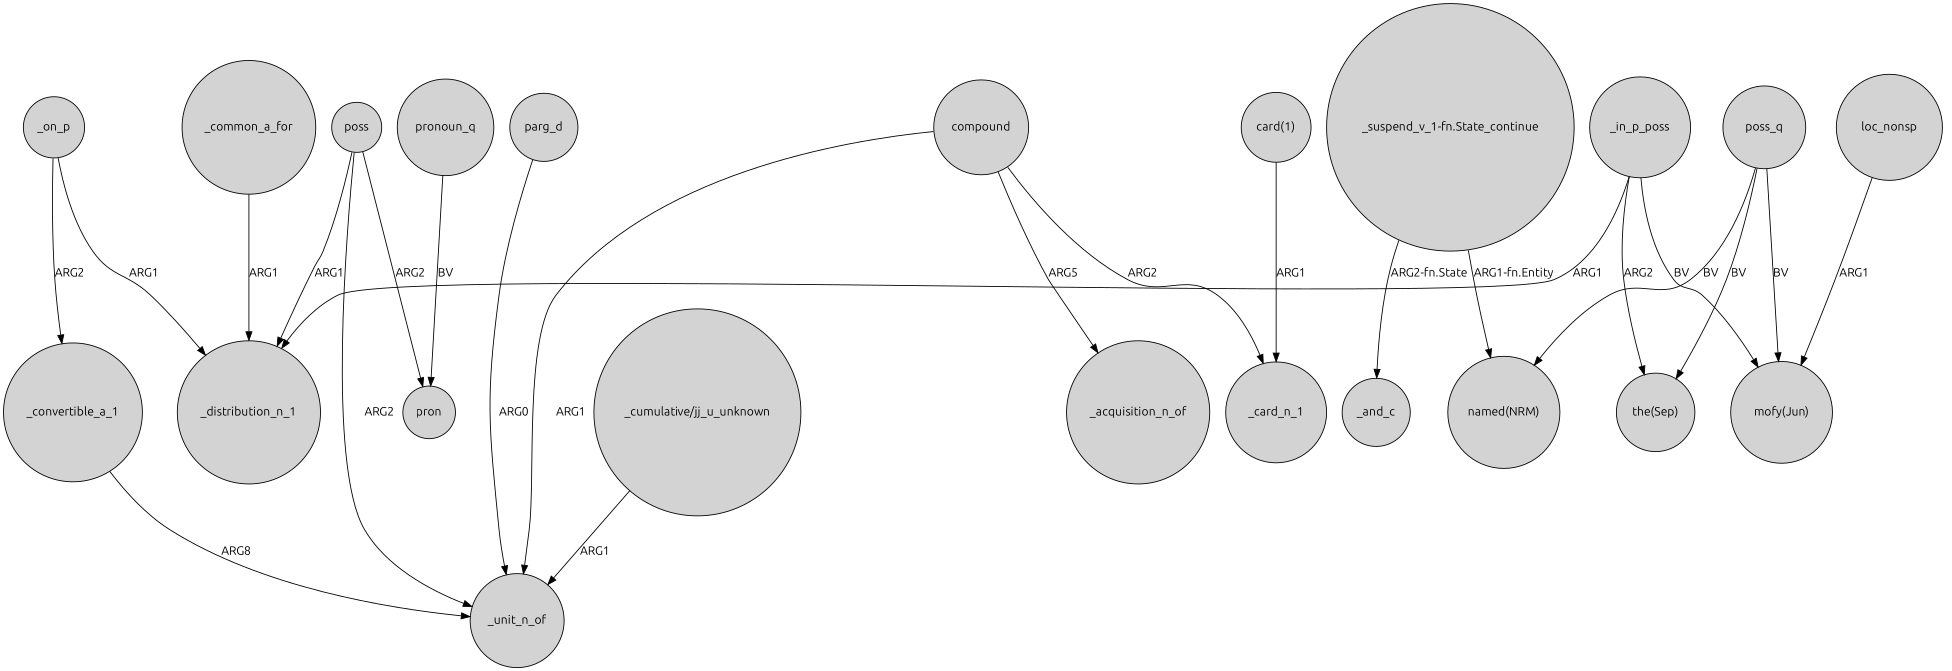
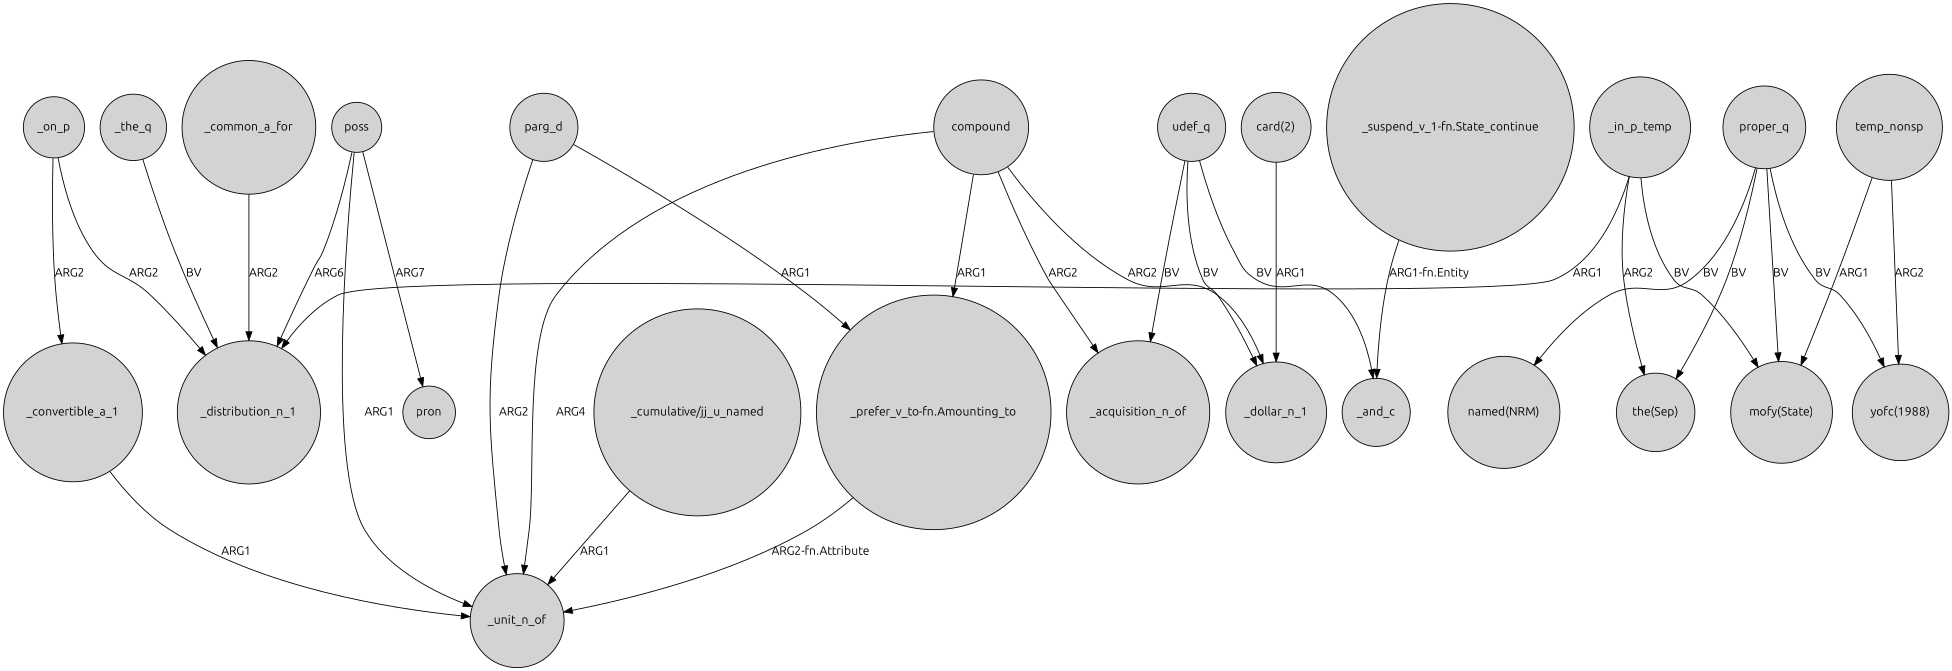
none -> (133, 127)
(446, 127) -> none
none -> (1192, 127)
(1276, 127) -> (1276, 127)
(1640, 127) -> (1640, 127)
(1764, 127) -> (1764, 127)
(1889, 127) -> (1889, 127)
(144, 273) -> (144, 273)
(264, 273) -> (264, 273)
(330, 273) -> (330, 273)
(411, 273) -> (411, 273)
(1064, 273) -> (1064, 273)
(1429, 273) -> (1429, 273)
(1478, 300) -> none
(380, 412) -> (380, 412)
(514, 412) -> (514, 412)
(571, 412) -> (571, 412)
(697, 412) -> (697, 412)
none -> (934, 412)
(1276, 412) -> (1276, 412)
(1782, 412) -> (1782, 412)
none -> (1901, 412)
(236, 552) -> (236, 552)
